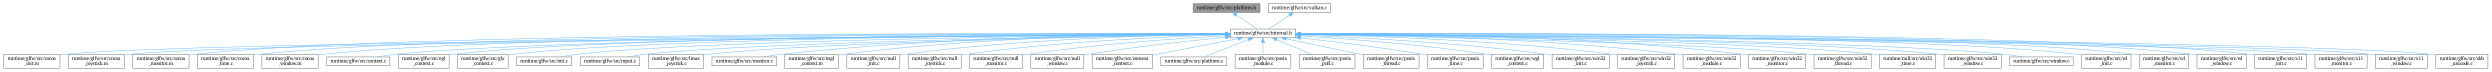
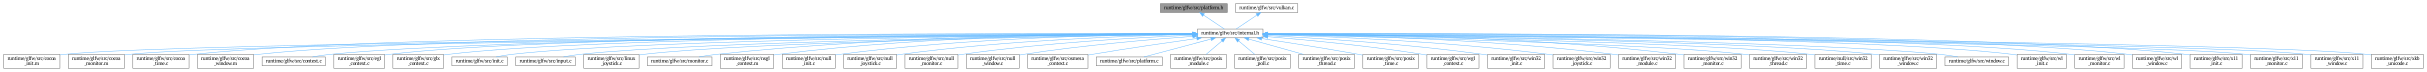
(96, 61) -> none
